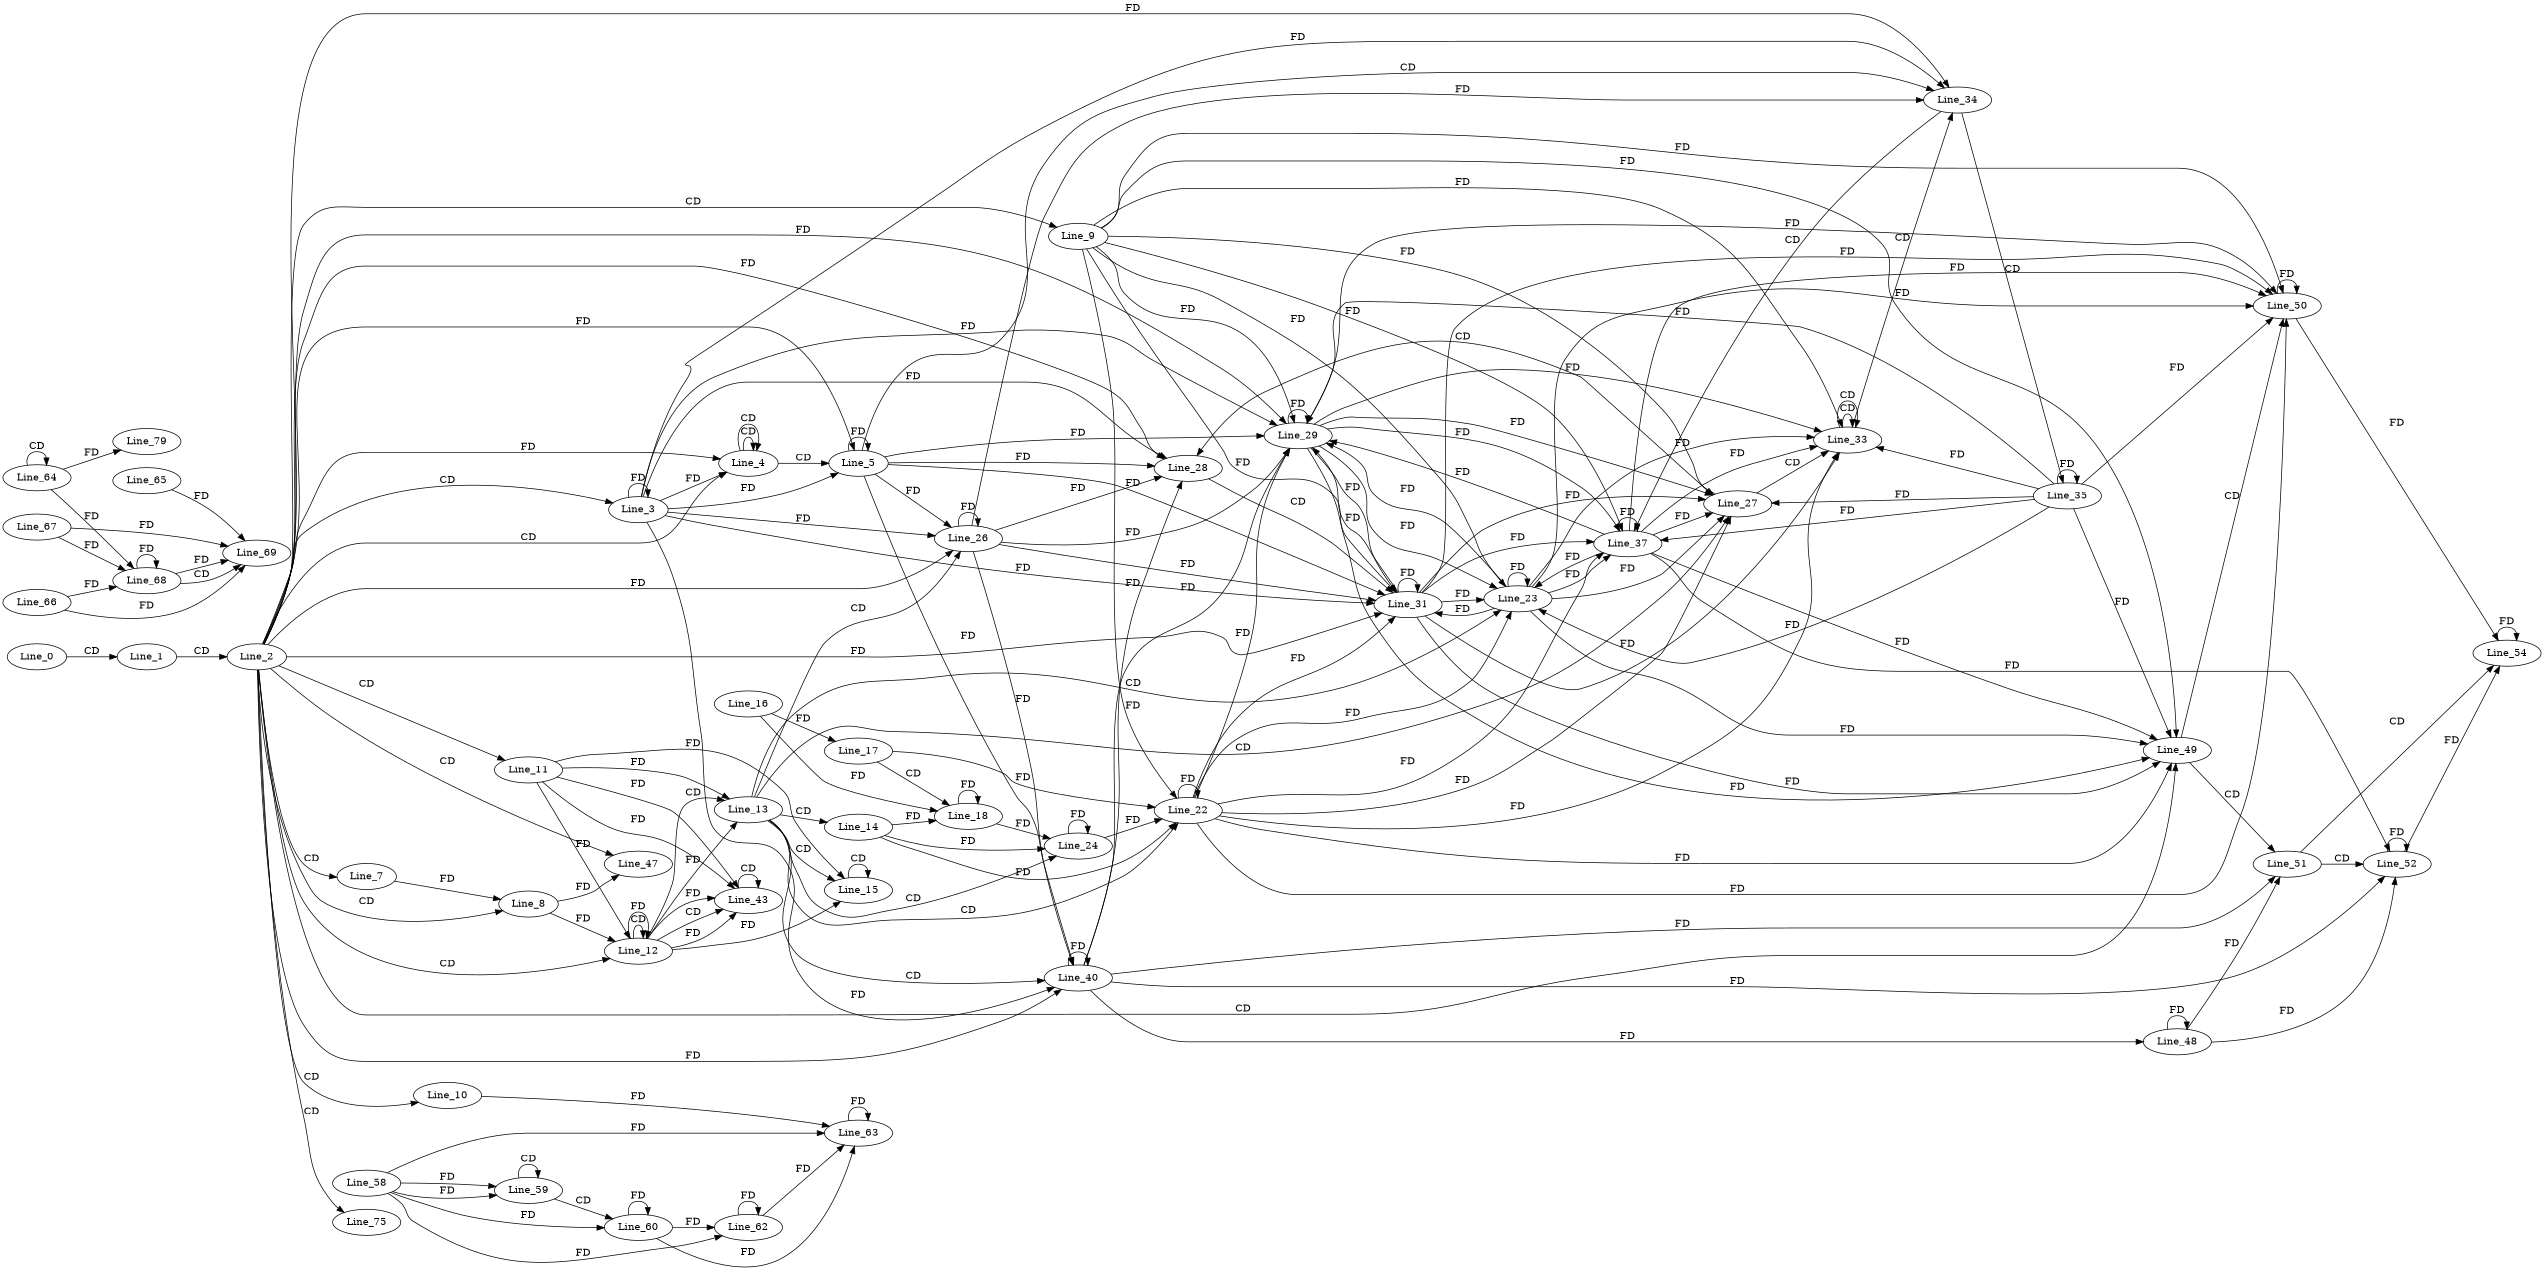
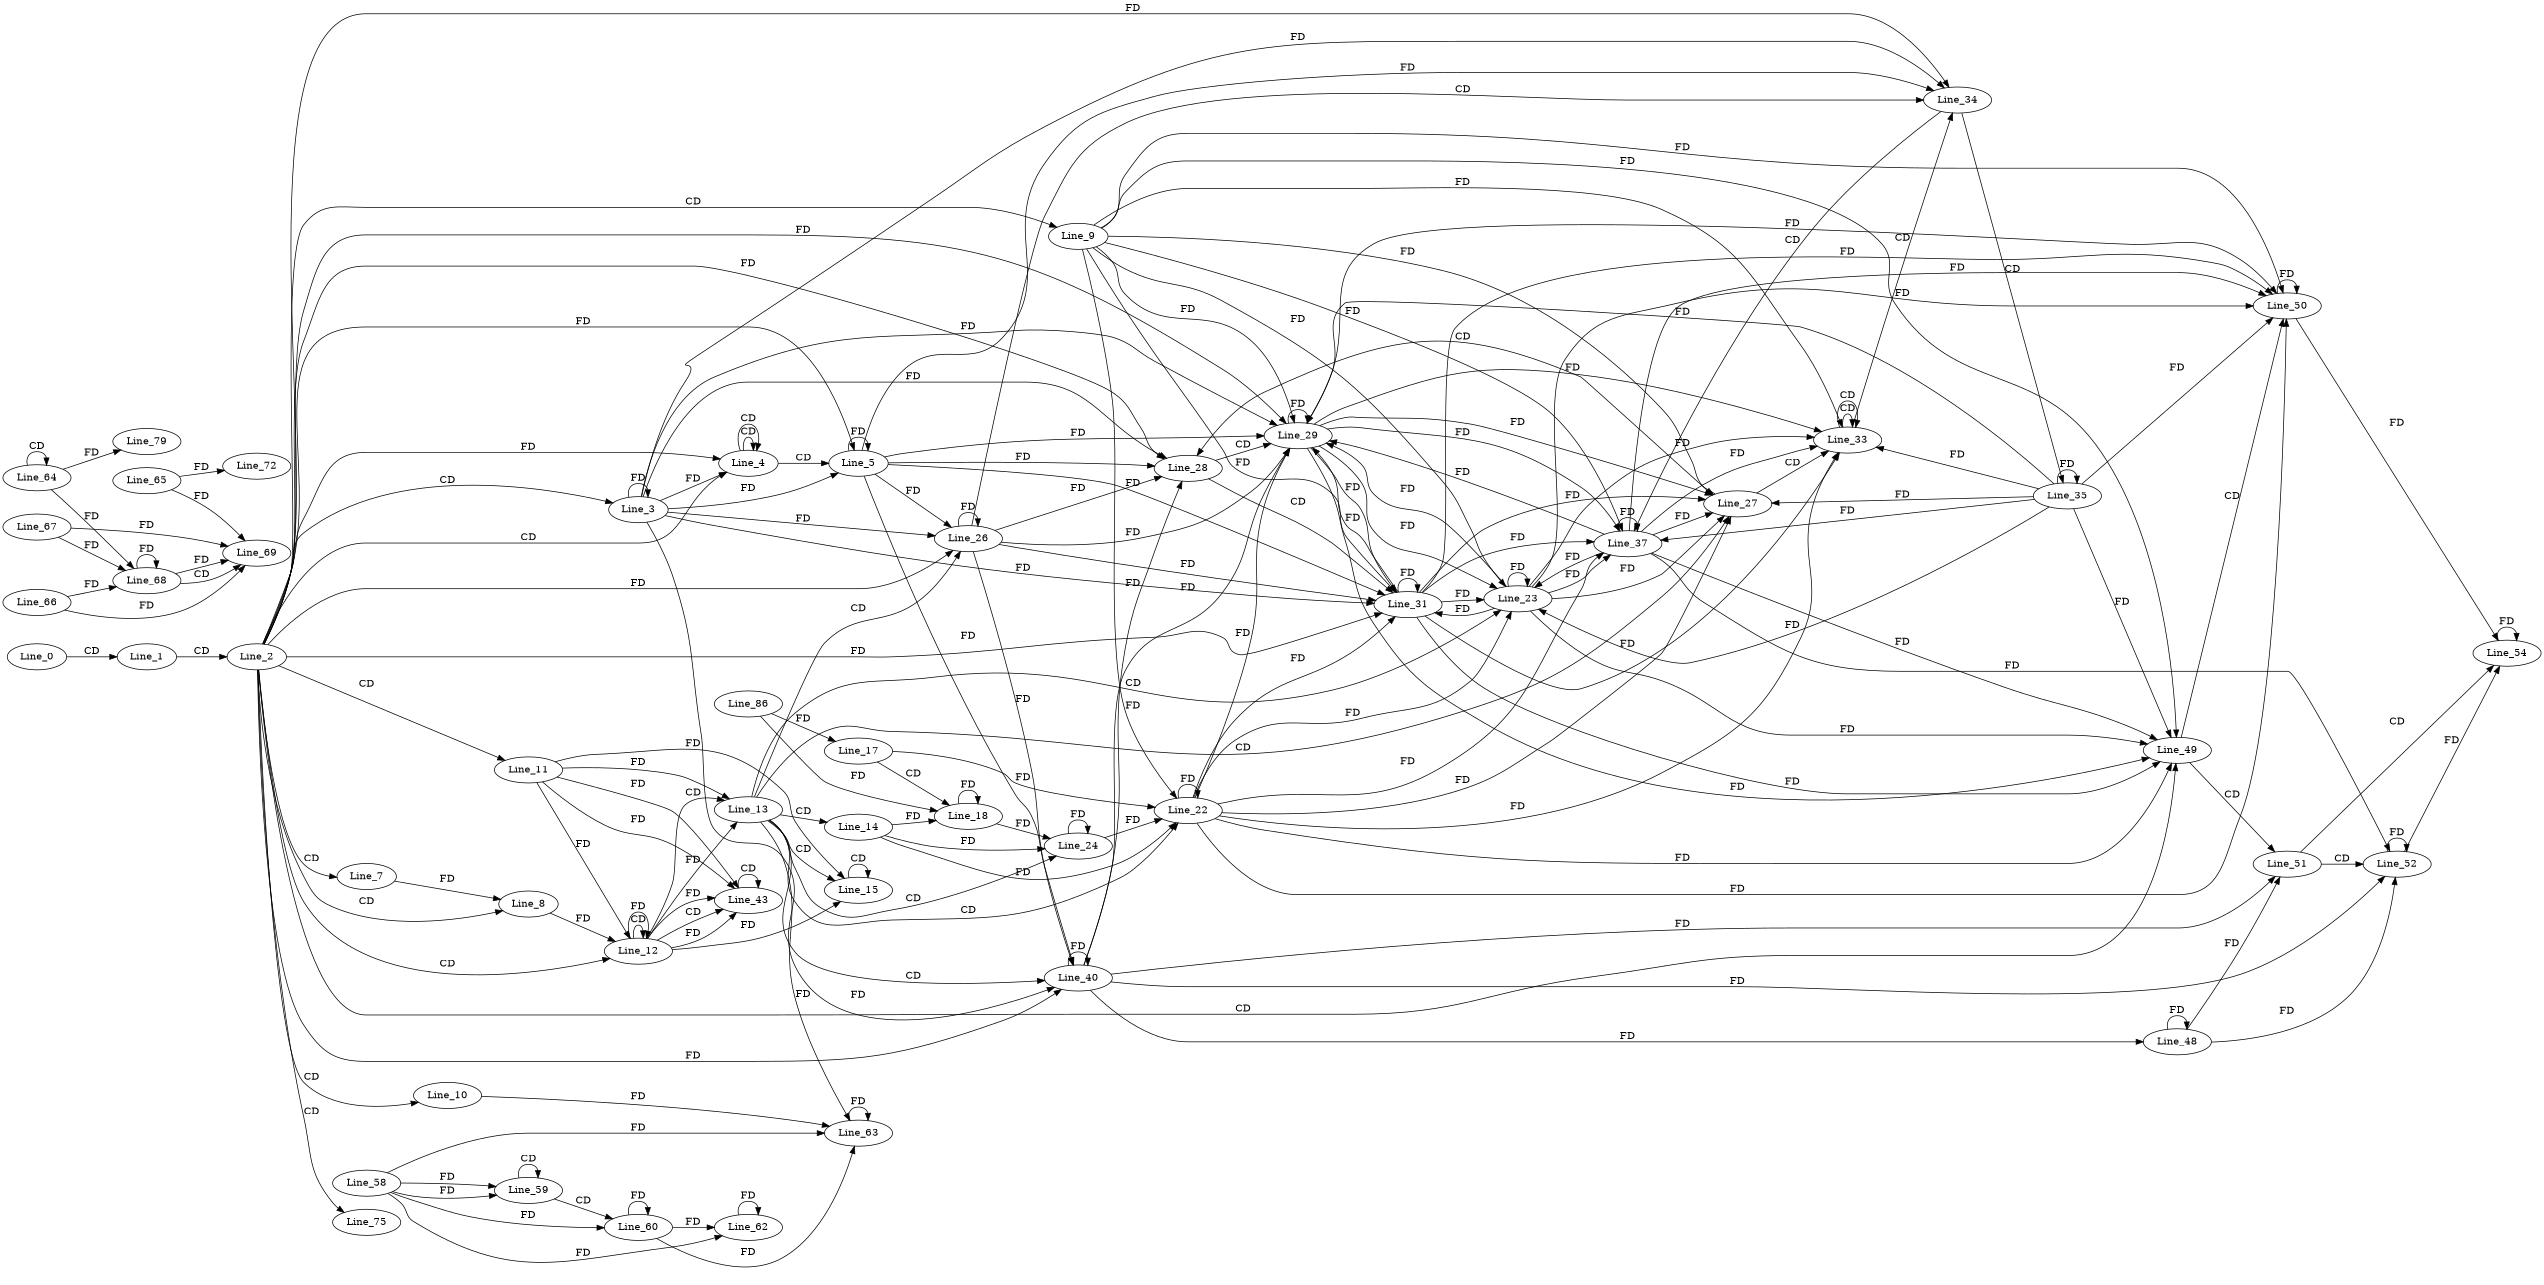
(1408, 68) -> (1408, 68)
(1463, 90) -> (1463, 90)
none -> (1240, 453)
none -> (257, 466)
(748, 704) -> (748, 704)
(638, 864) -> none
(801, 1183) -> (790, 970)
